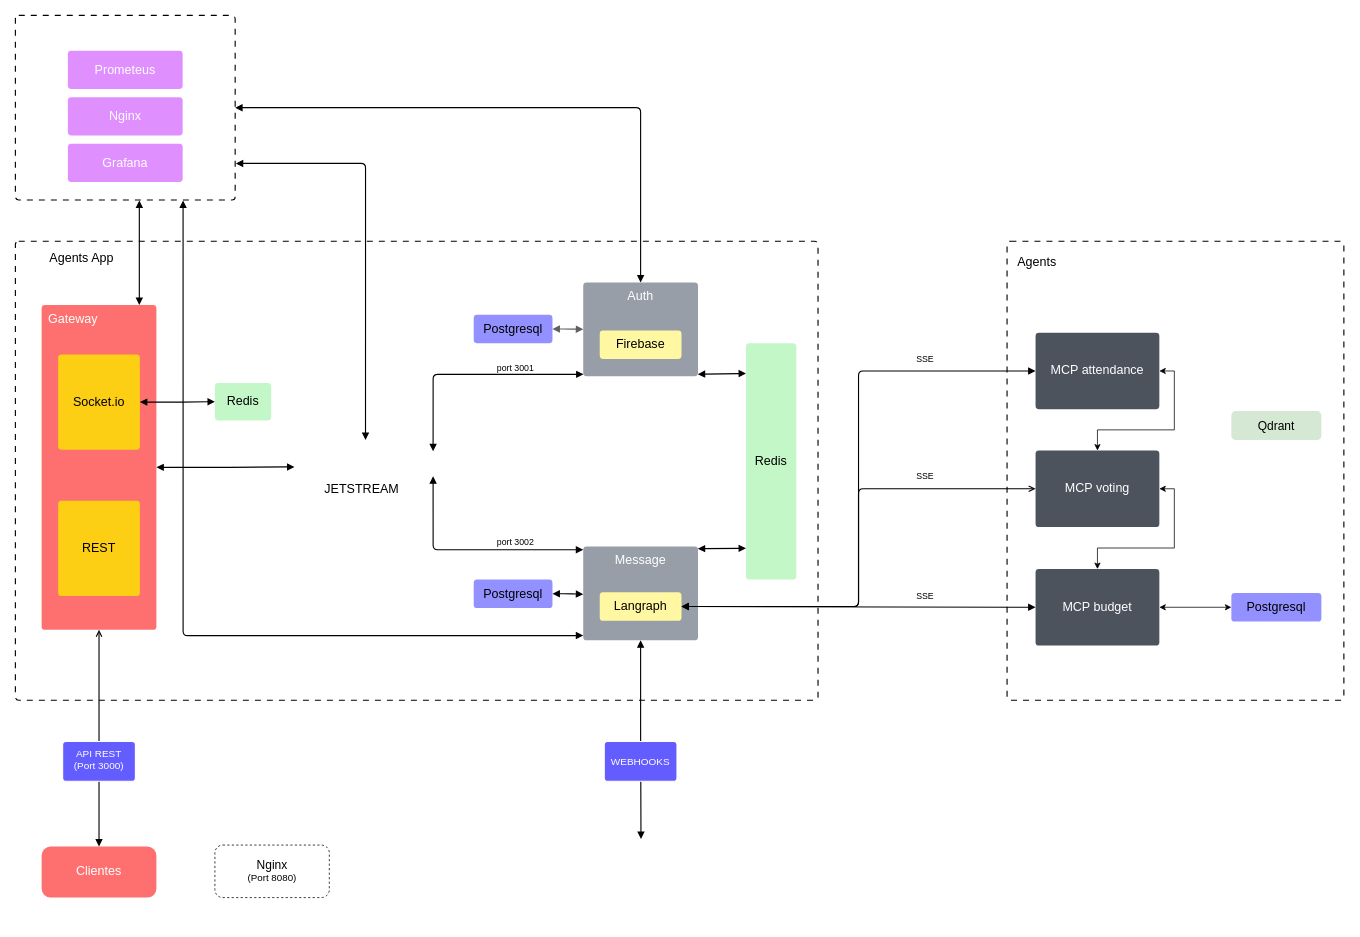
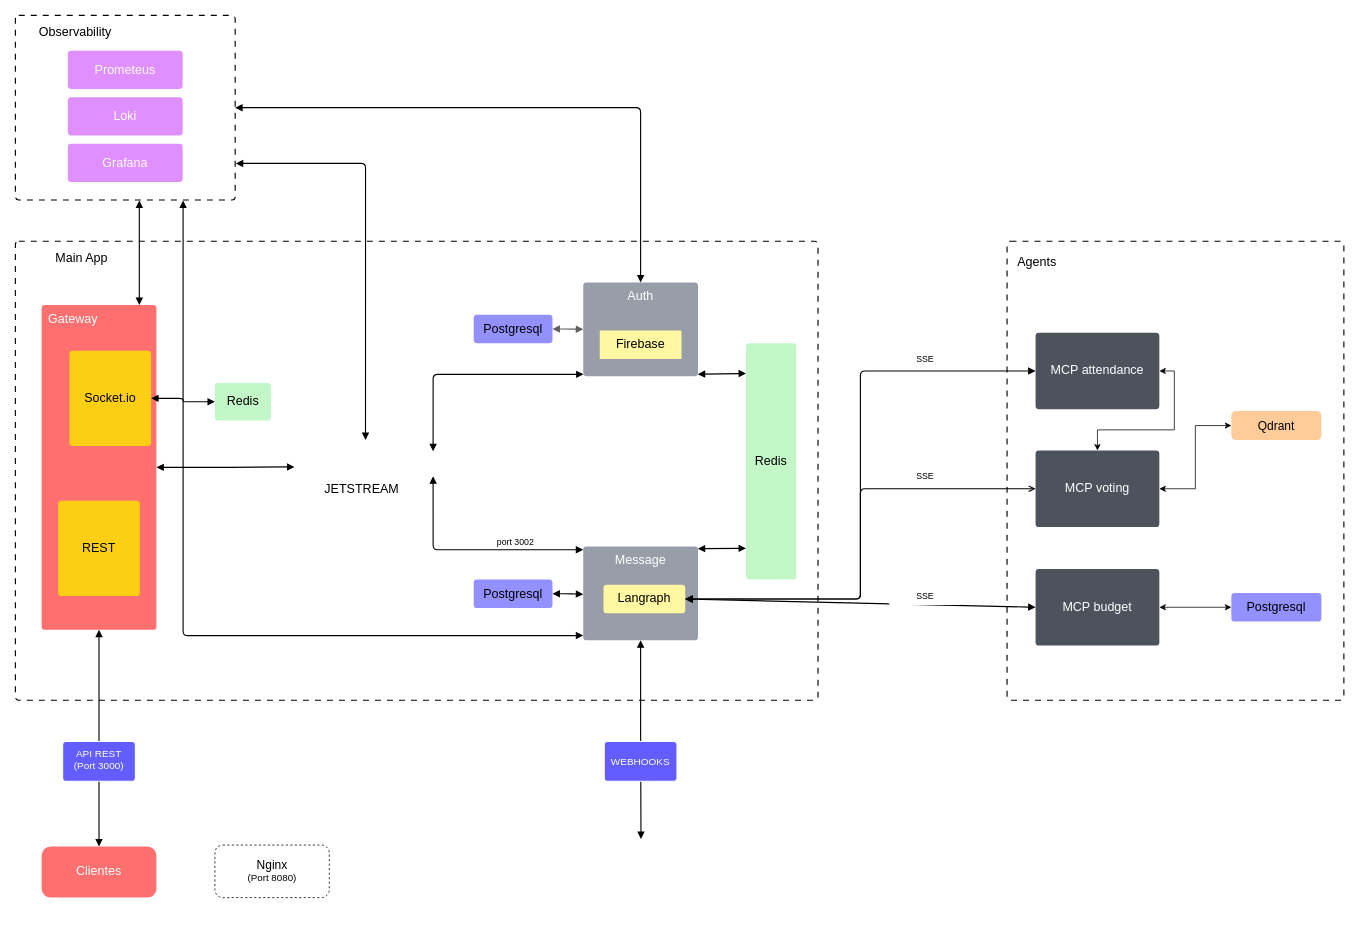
none -> (75, 32)
(125, 117) -> (125, 117)
(82, 258) -> (82, 258)
(641, 345) -> (641, 345)
(516, 368) -> none
(99, 402) -> (110, 398)
(1276, 425) -> (1276, 425)
(1174, 518) -> (1195, 454)
(641, 606) -> (644, 599)
(99, 636) -> (99, 638)
